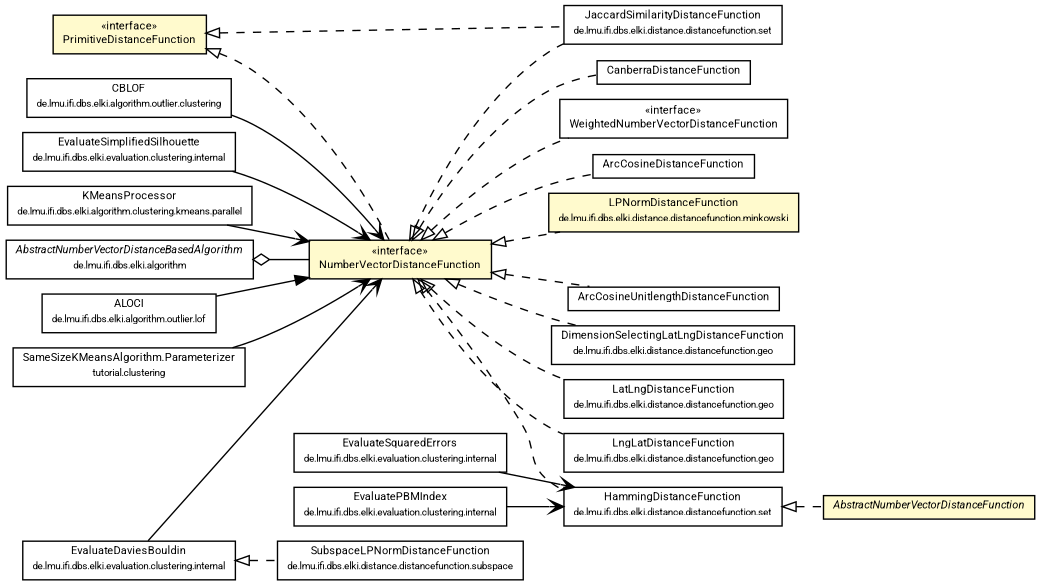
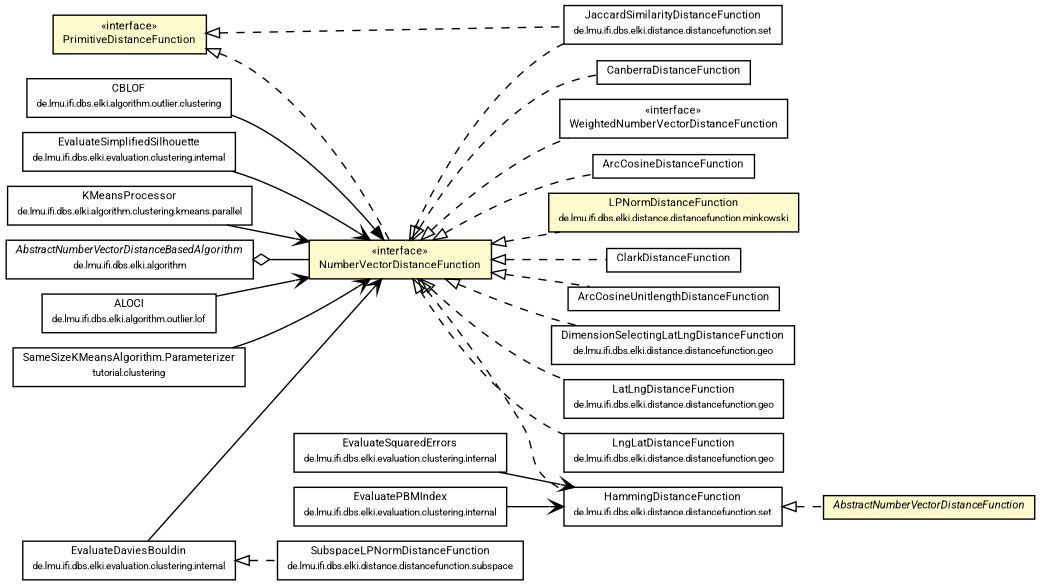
(310, 164) -> (310, 164)
none -> (673, 260)
(256, 288) -> (256, 288)
